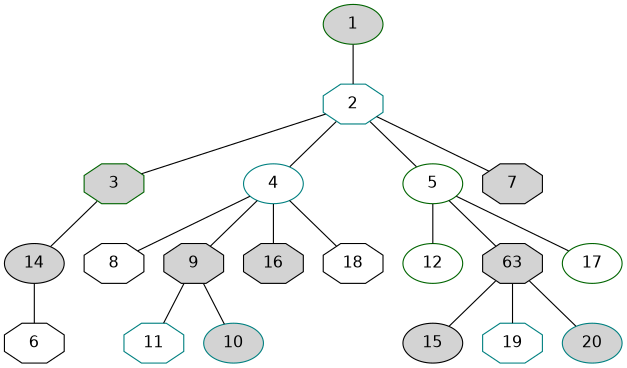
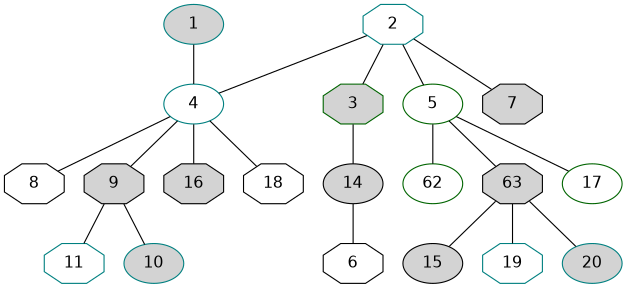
(353, 24) -> (194, 24)
(353, 64) -> (194, 64)
(433, 263) -> (433, 184)
